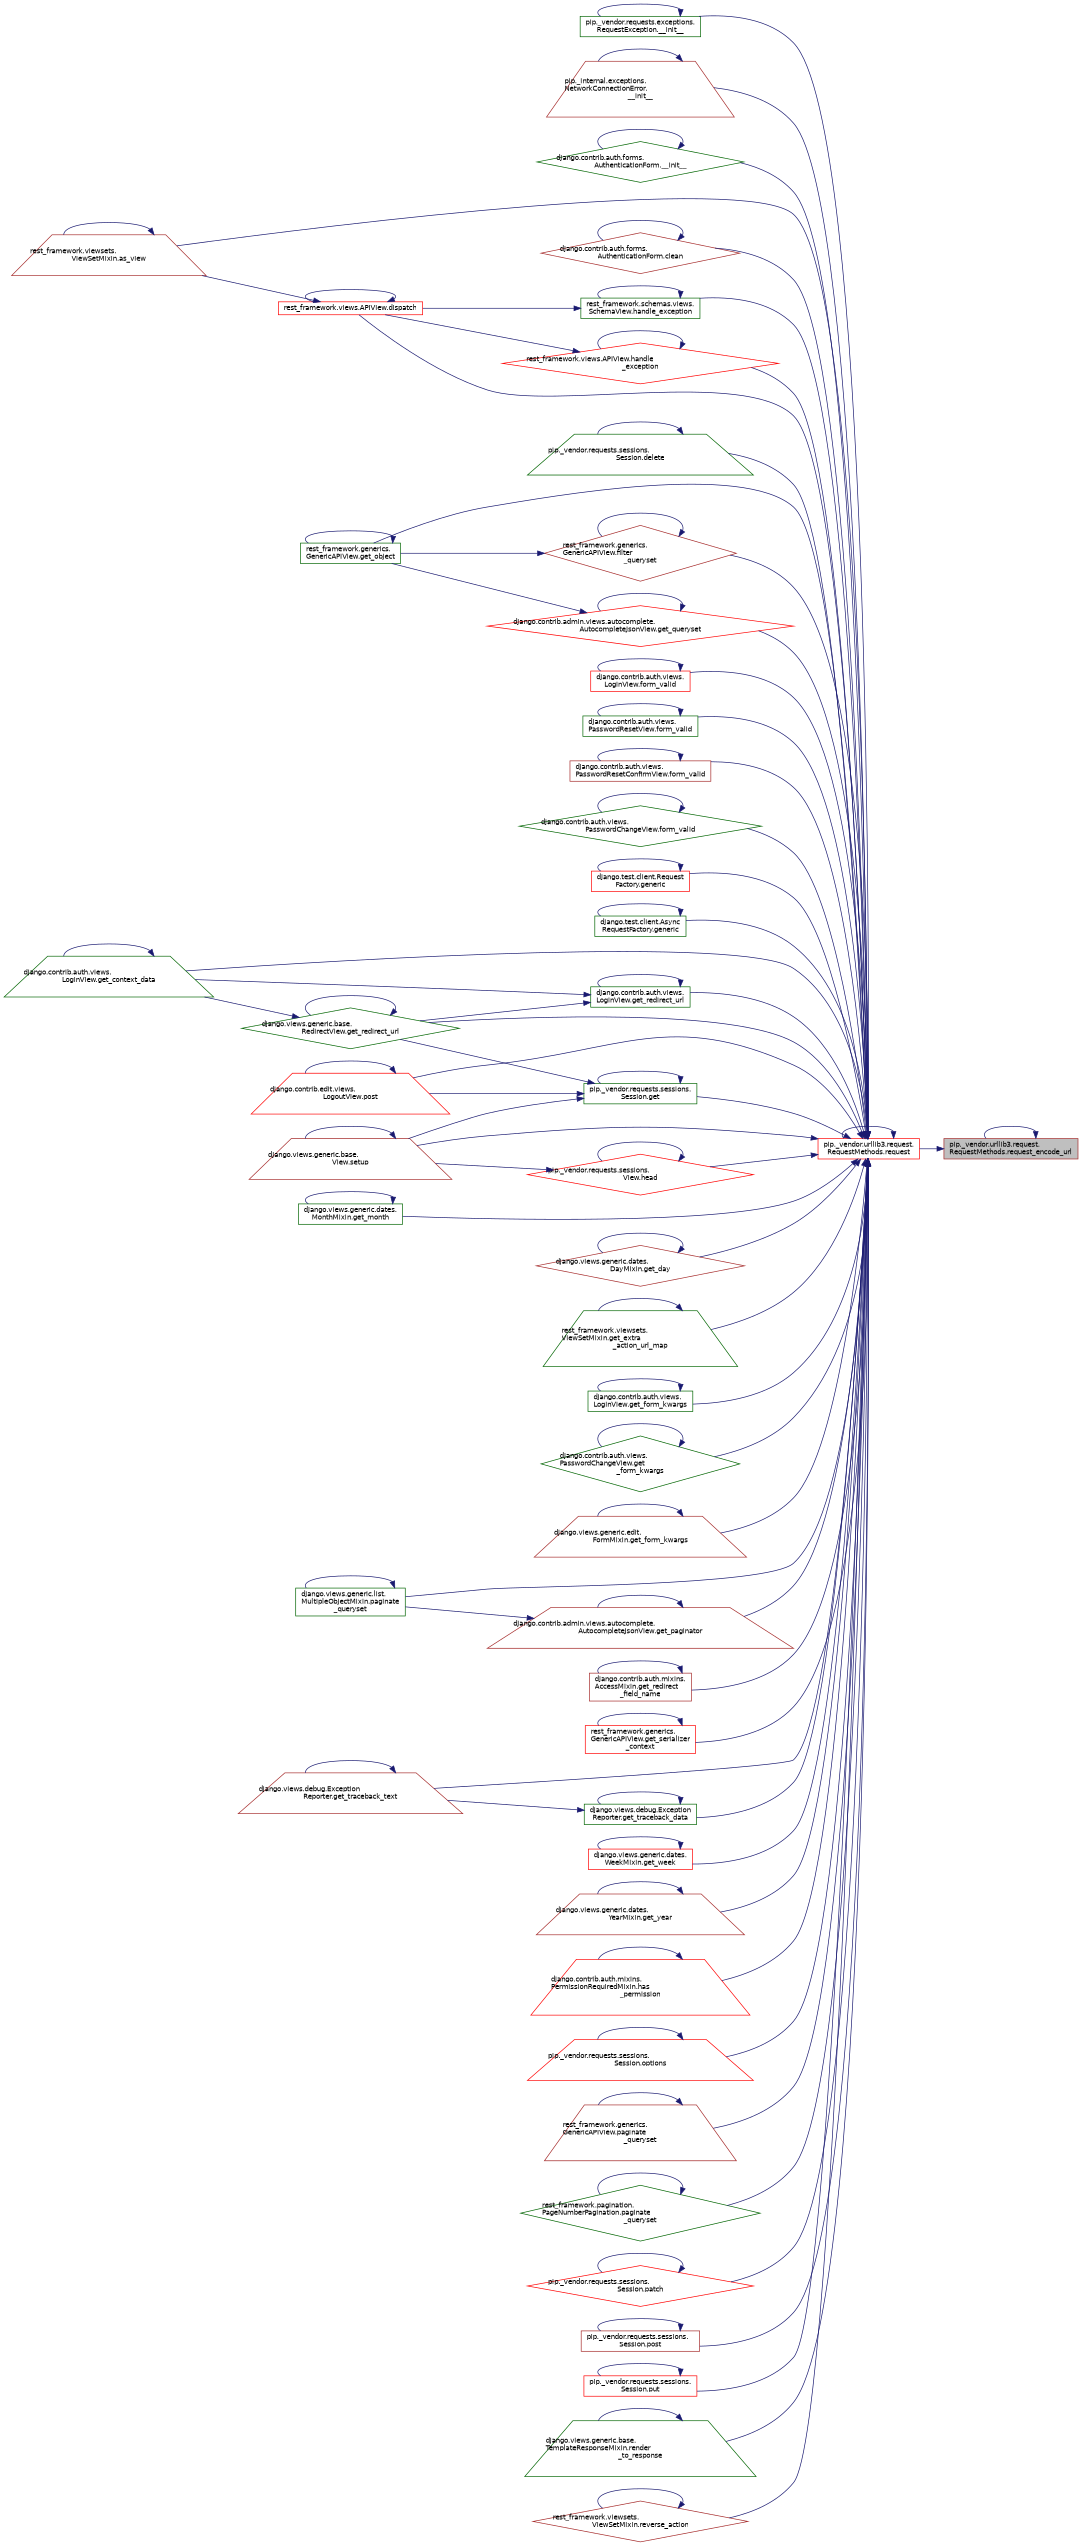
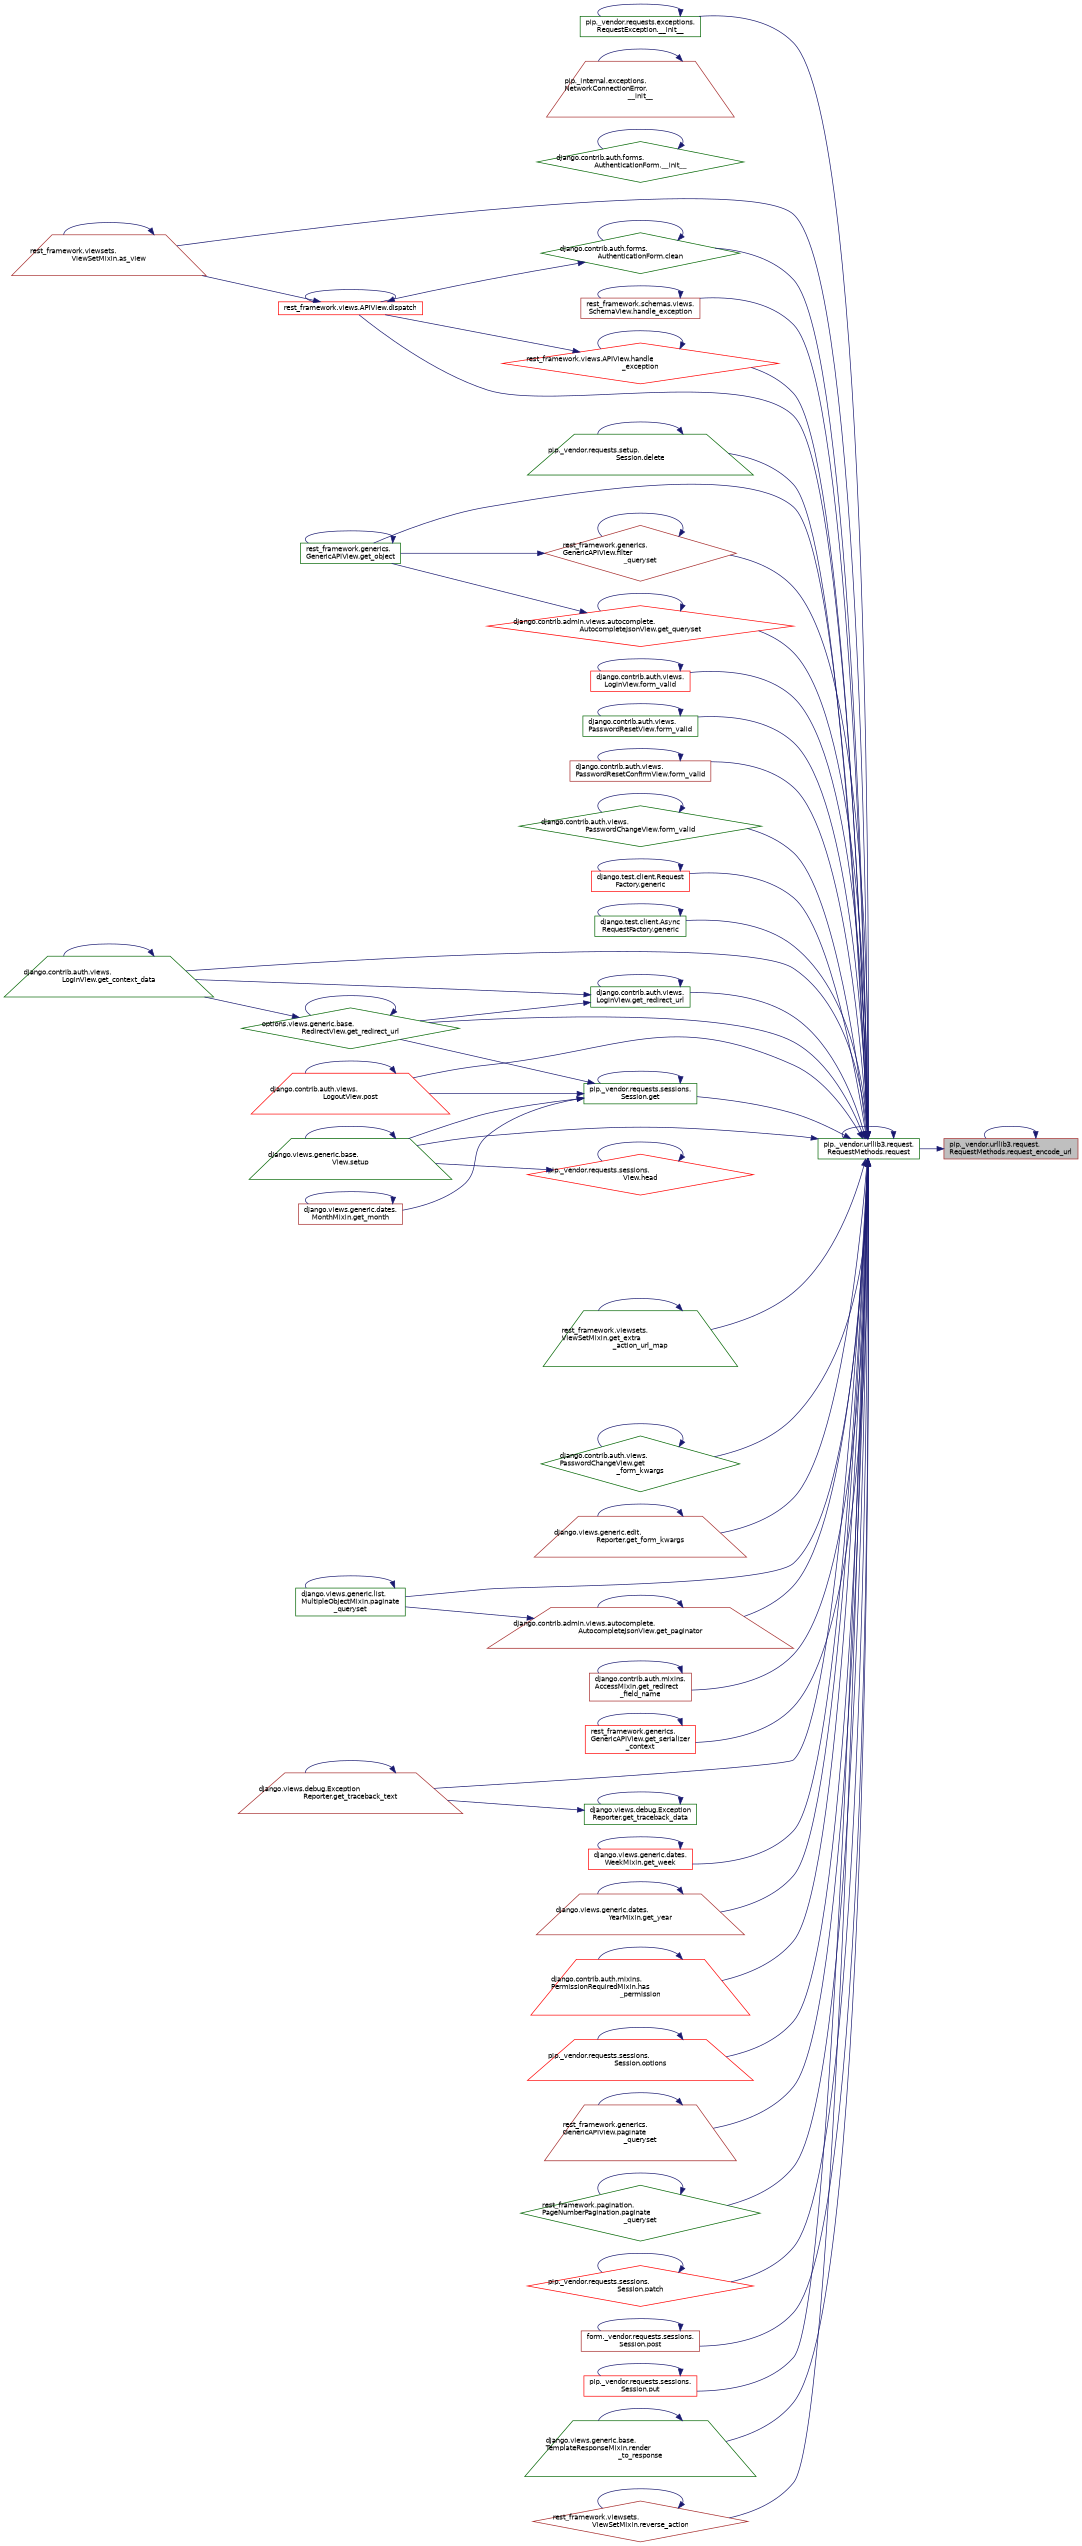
(640, 253) -> (640, 253)
(498, 308) -> (479, 281)
(640, 308) -> (640, 308)
(847, 442) -> none
(640, 455) -> (640, 455)
(854, 628) -> none
(350, 1028) -> (350, 1028)
(350, 1094) -> (350, 1094)
(869, 1149) -> (869, 1149)
(350, 1159) -> (350, 1159)
(761, 1161) -> none
(350, 1214) -> (350, 1214)
(634, 1218) -> (480, 1145)
(640, 1266) -> none
(640, 1401) -> none
(841, 1529) -> none
(640, 1537) -> (640, 1537)
(640, 2341) -> (640, 2341)
